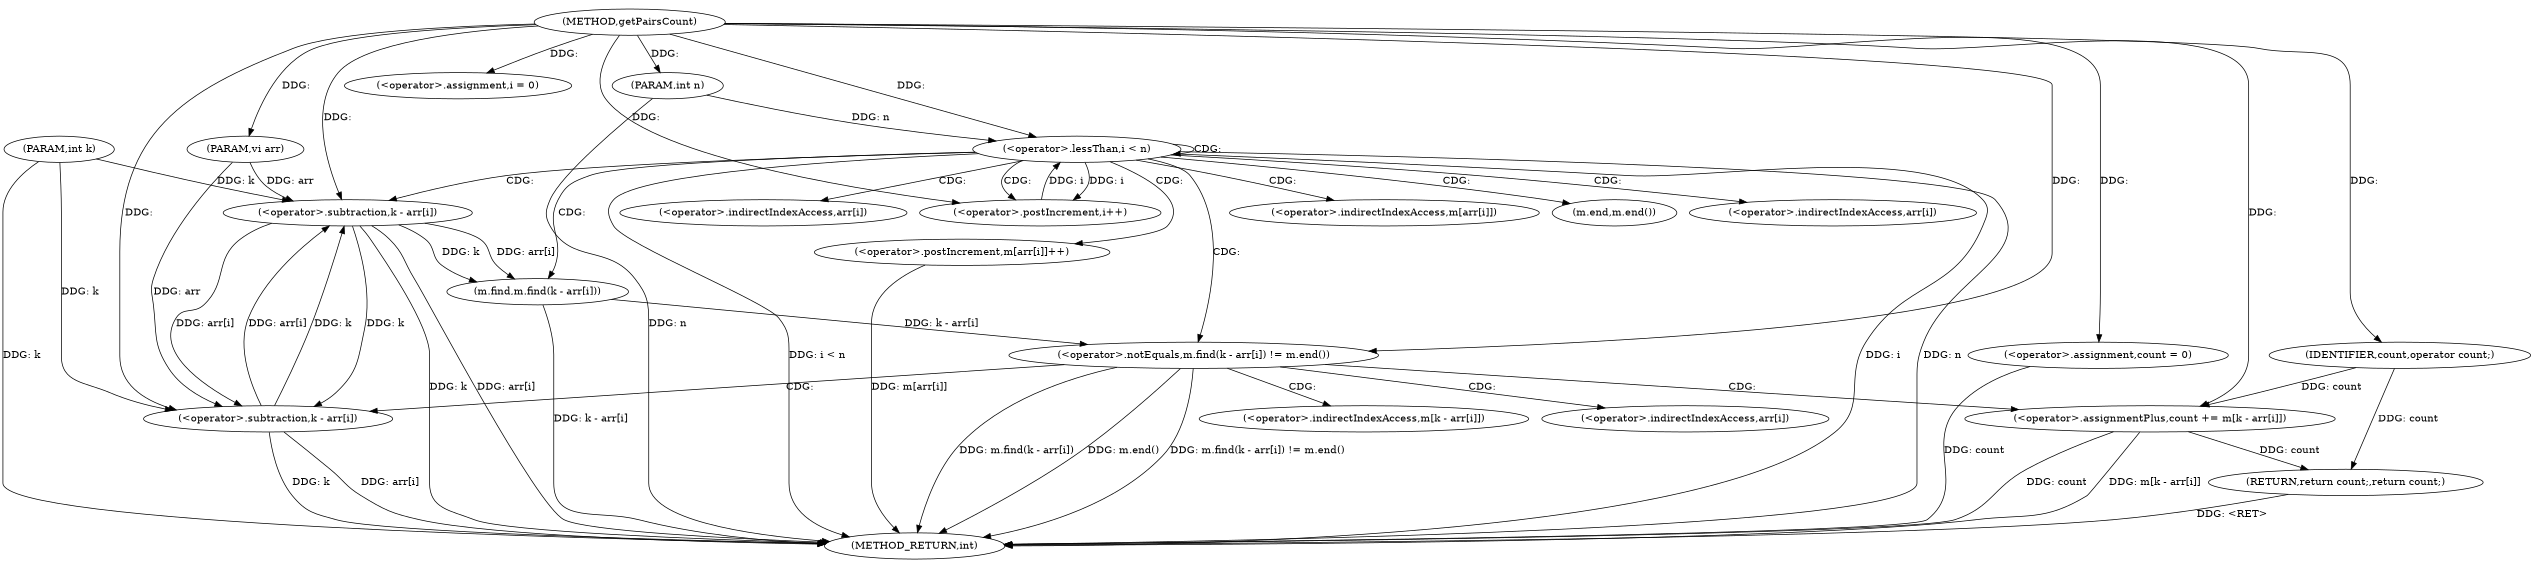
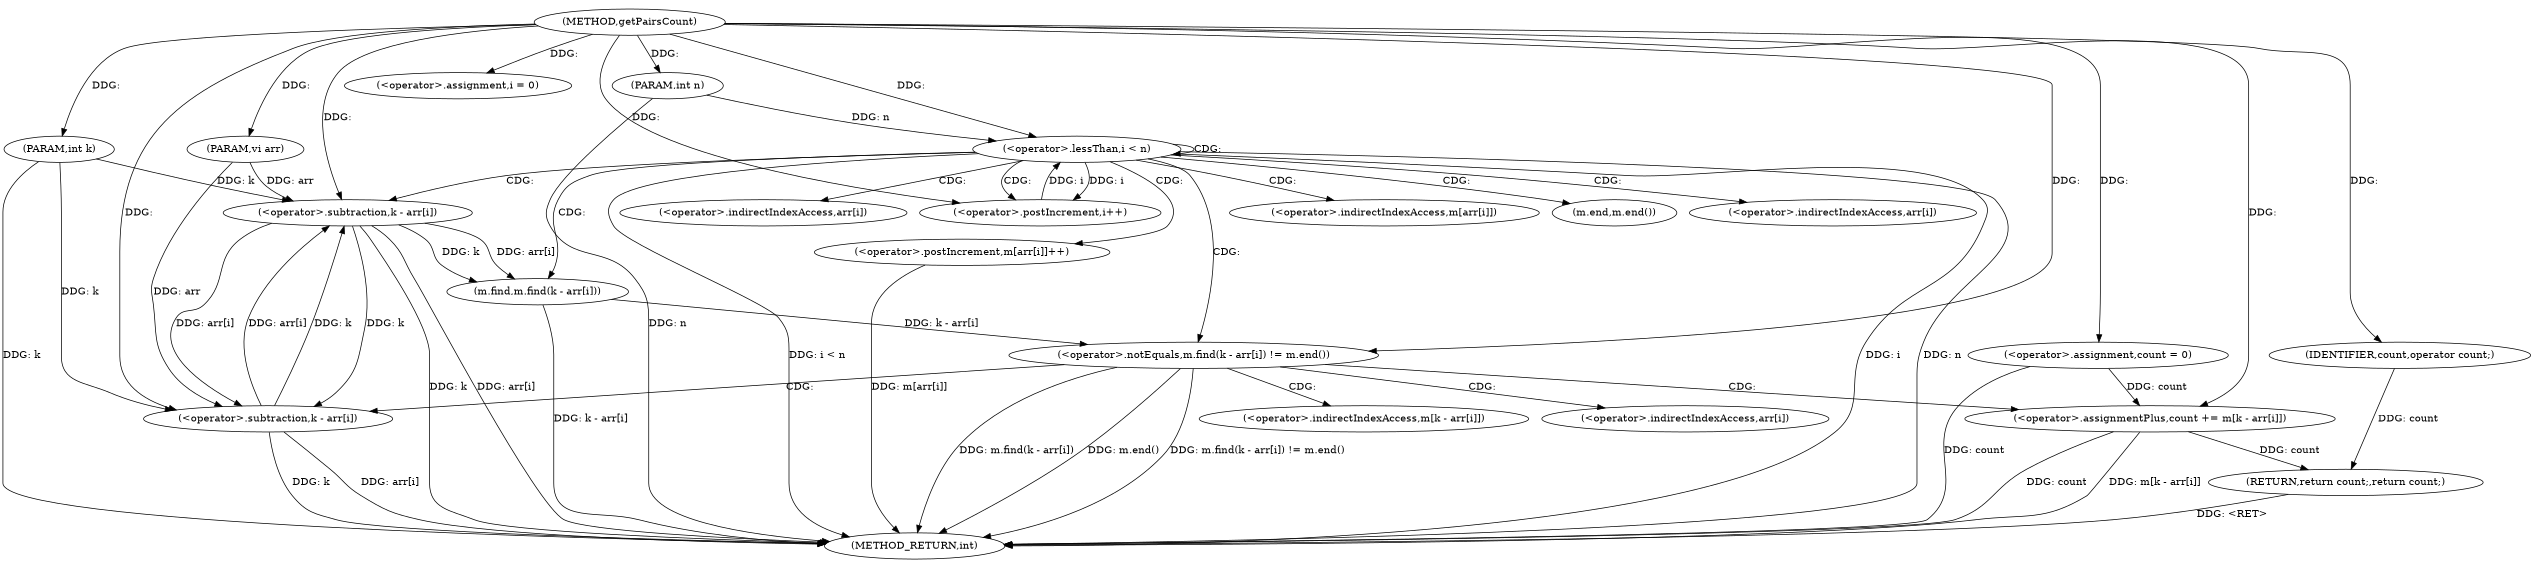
none -> (278, 33)
(2283, 387) -> (2122, 384)
